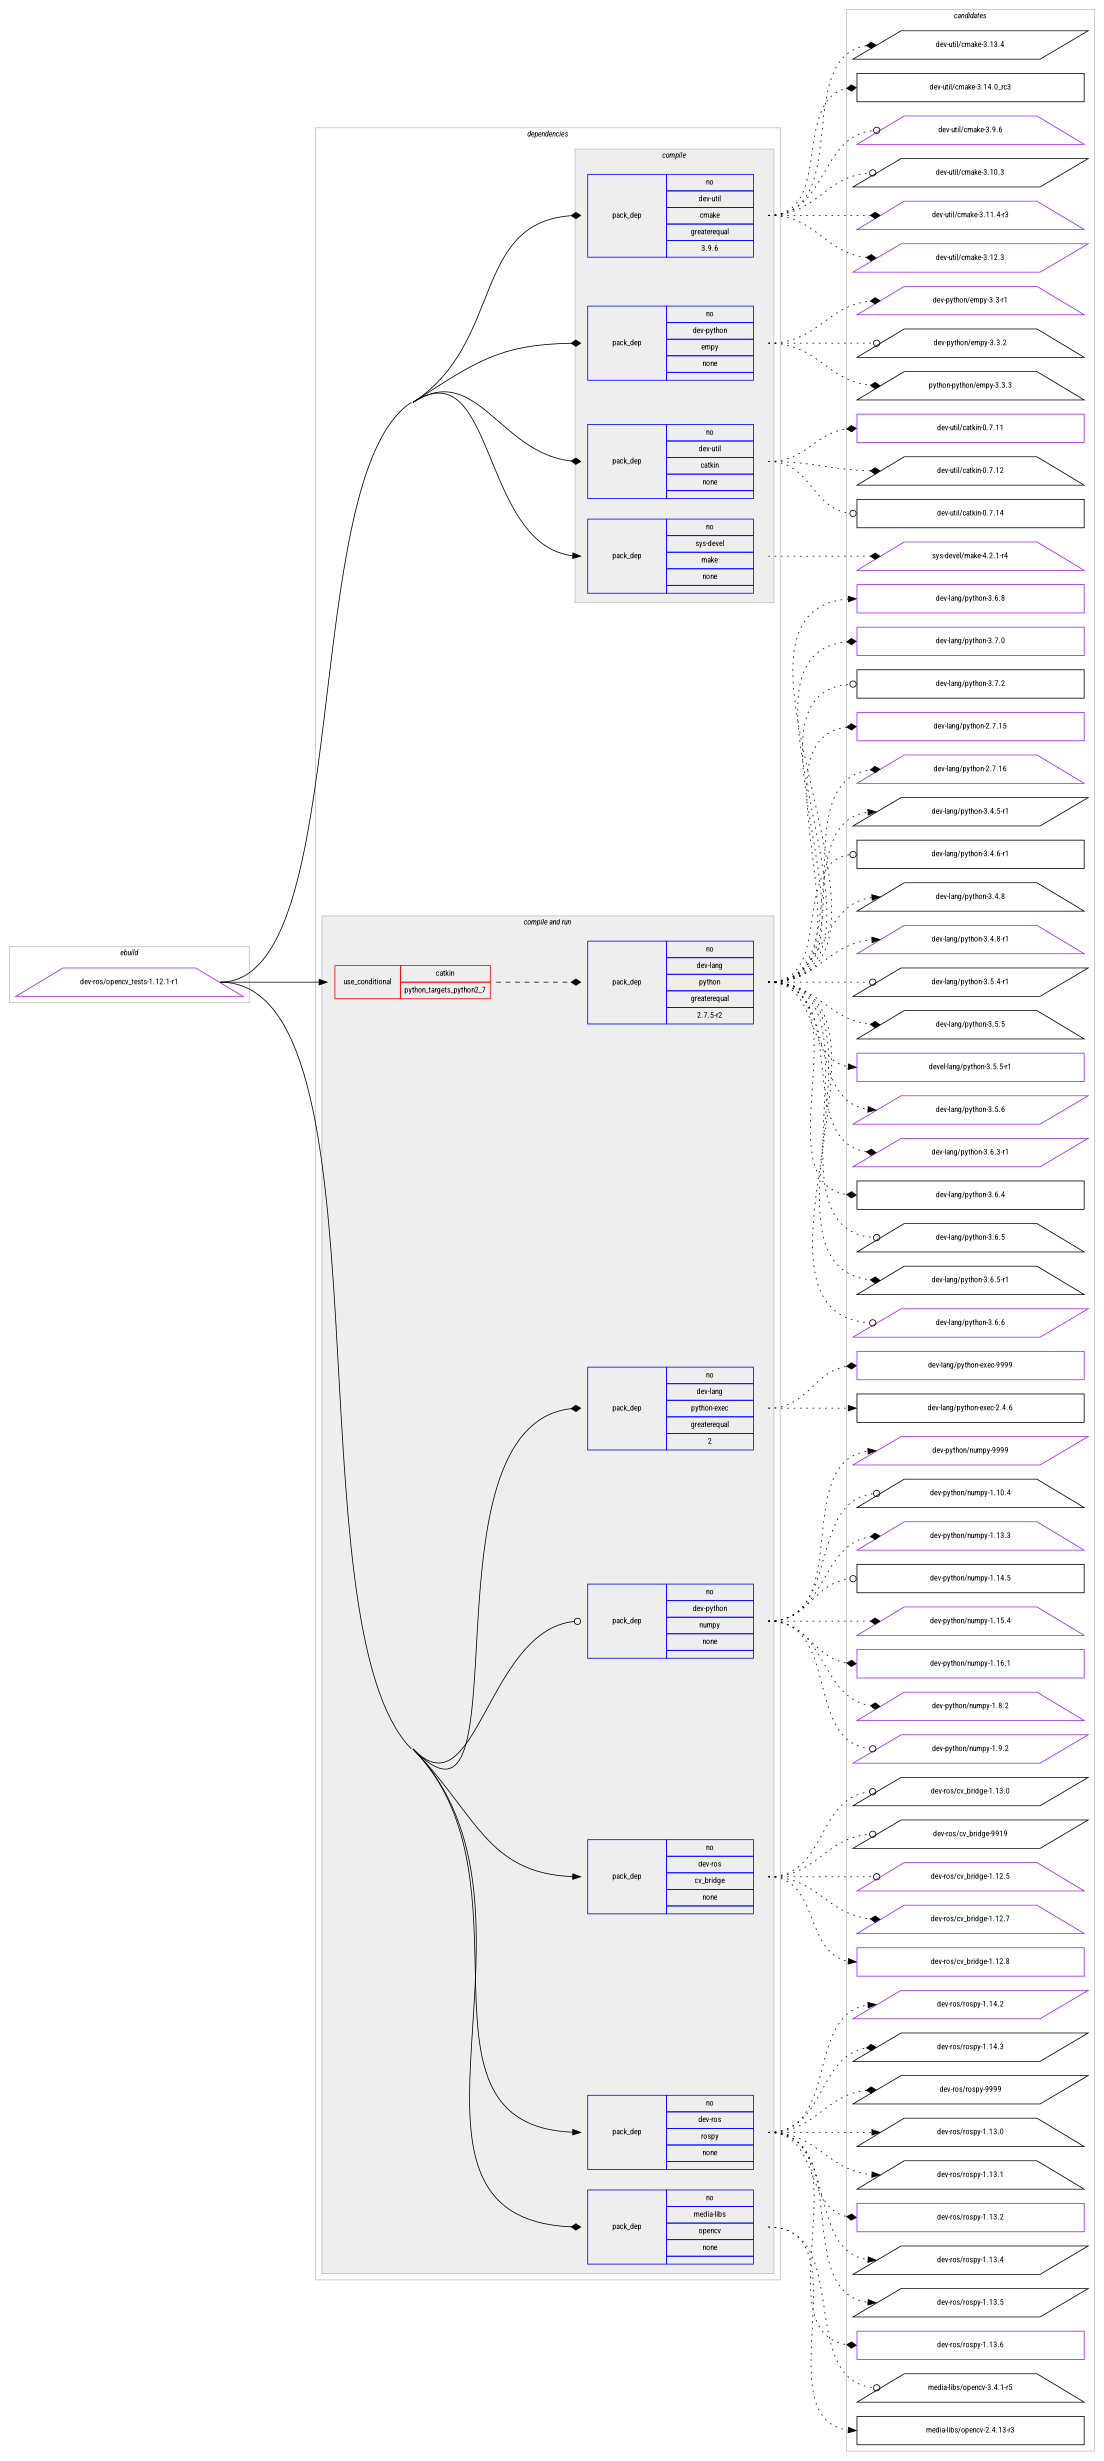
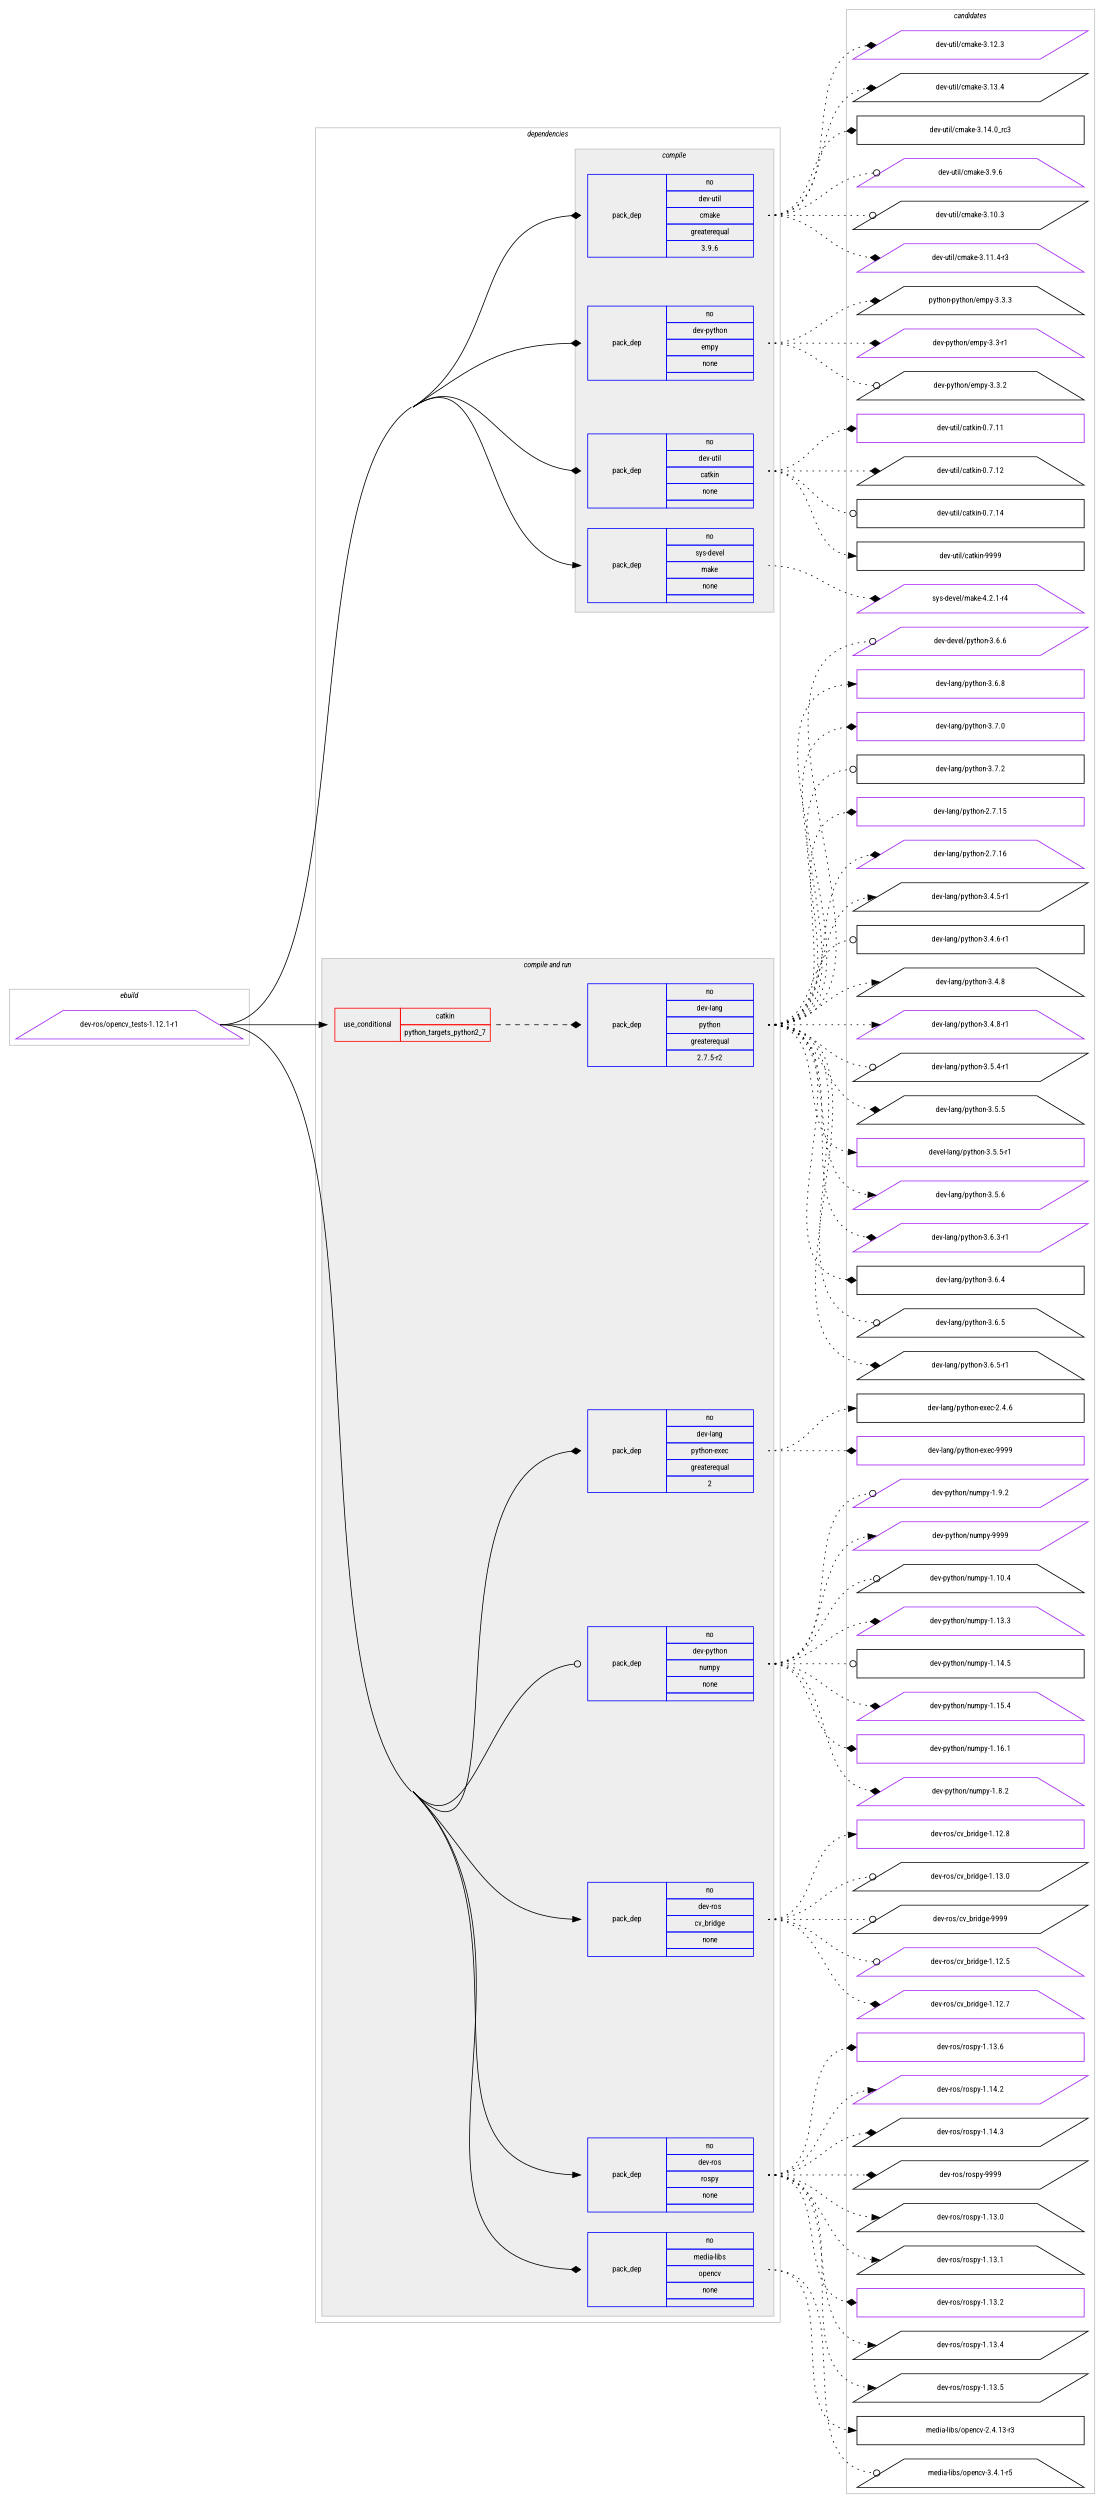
none -> (971, 556)
(971, 1323) -> (971, 641)
(971, 1834) -> (971, 1919)
